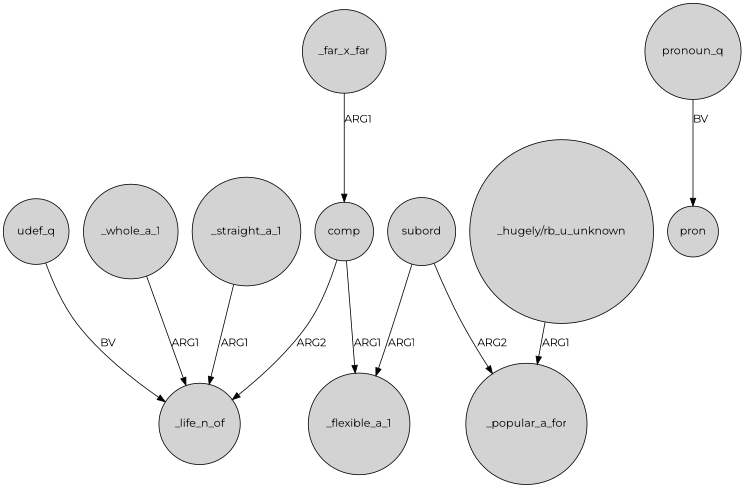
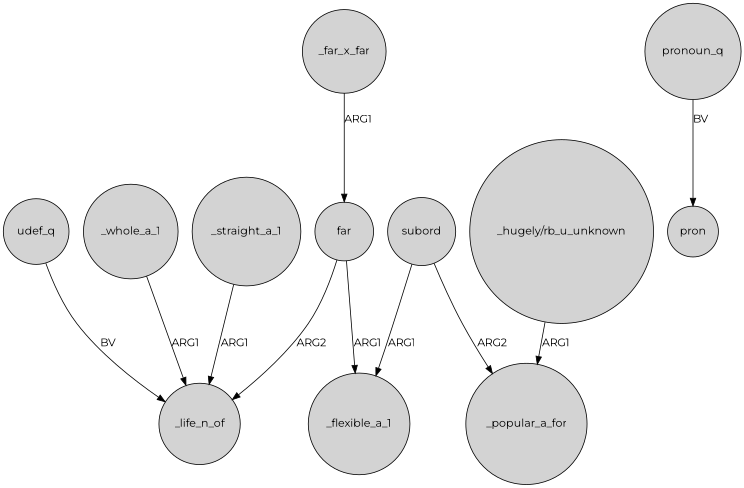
(344, 232) -> (344, 232)
